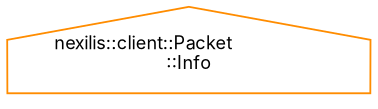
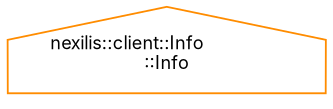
(189, 55) -> (167, 55)
